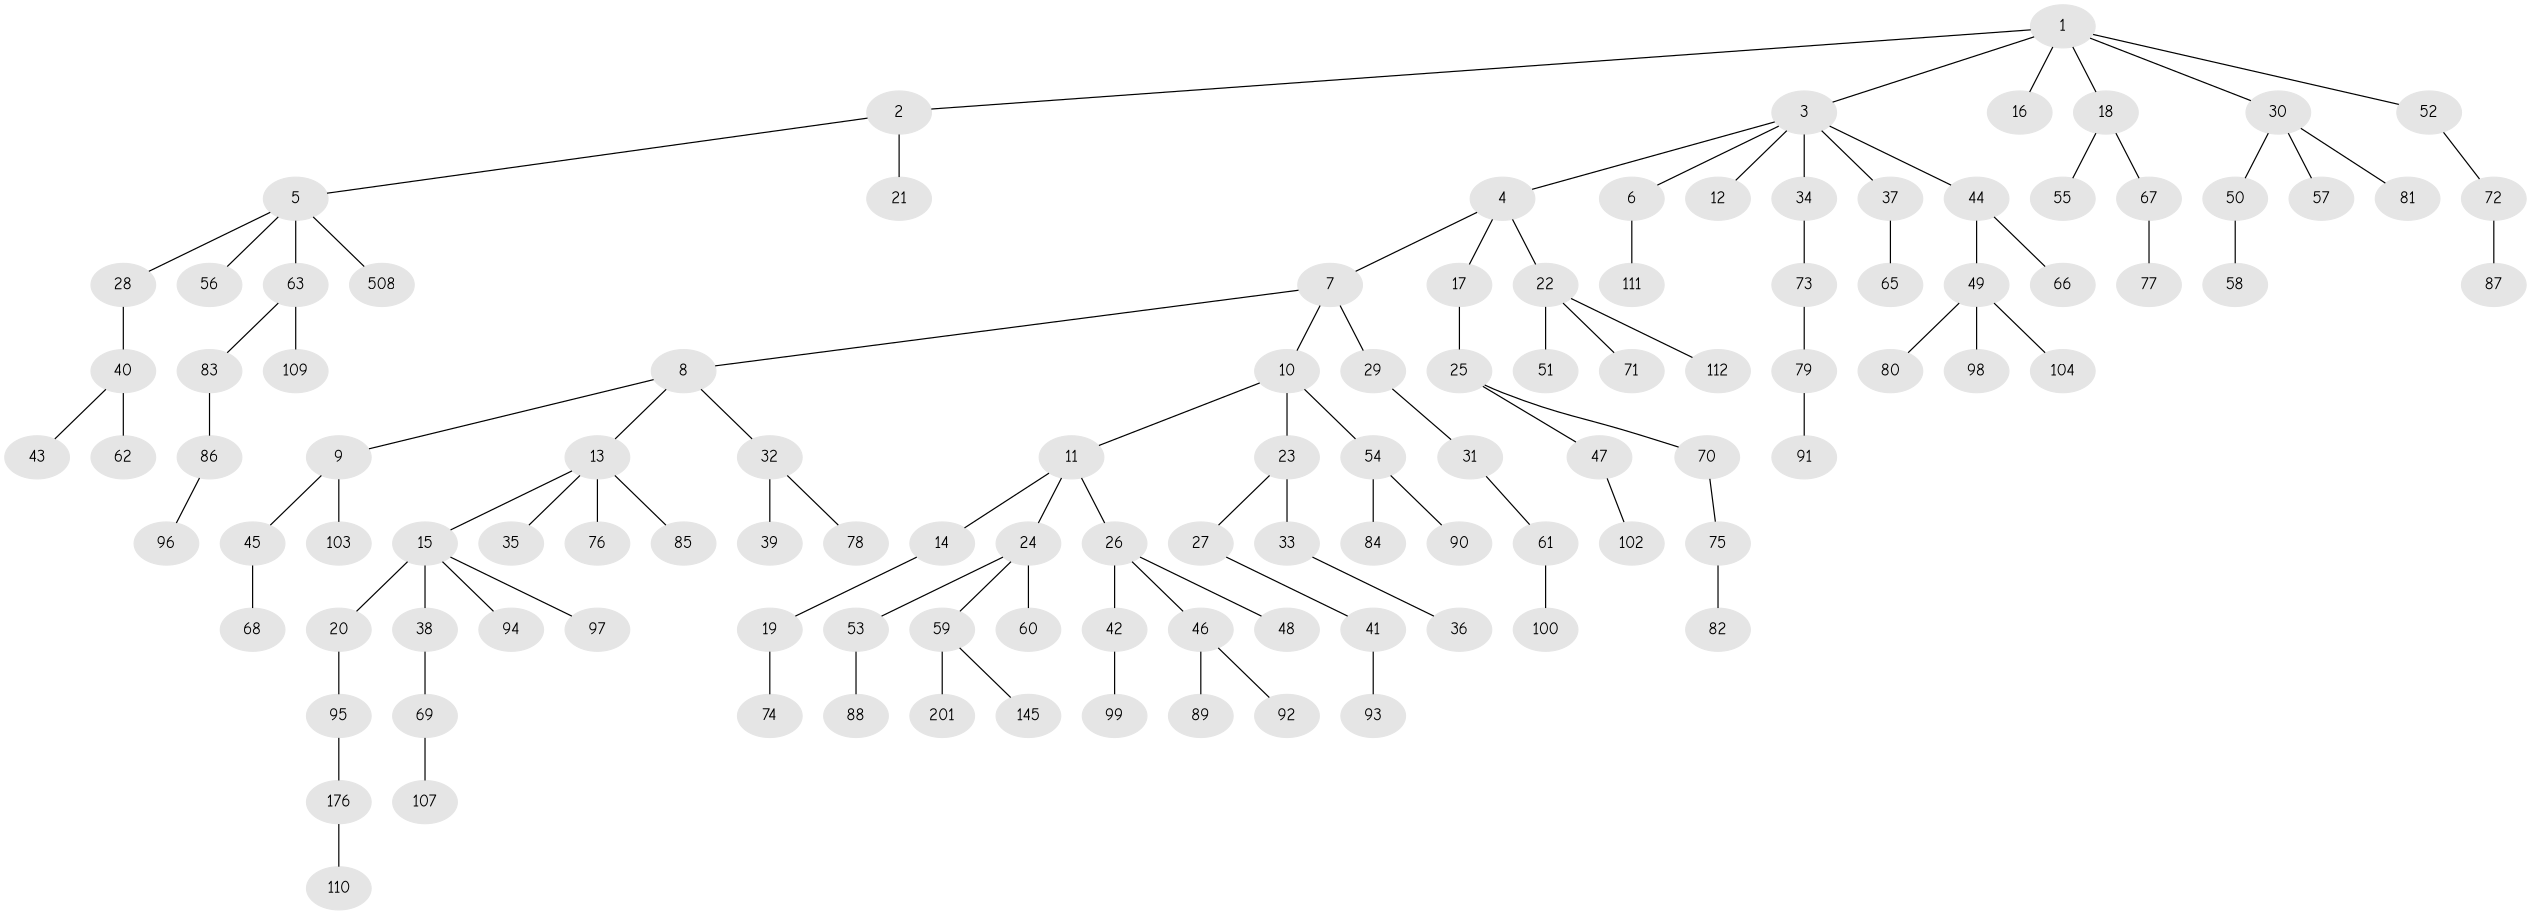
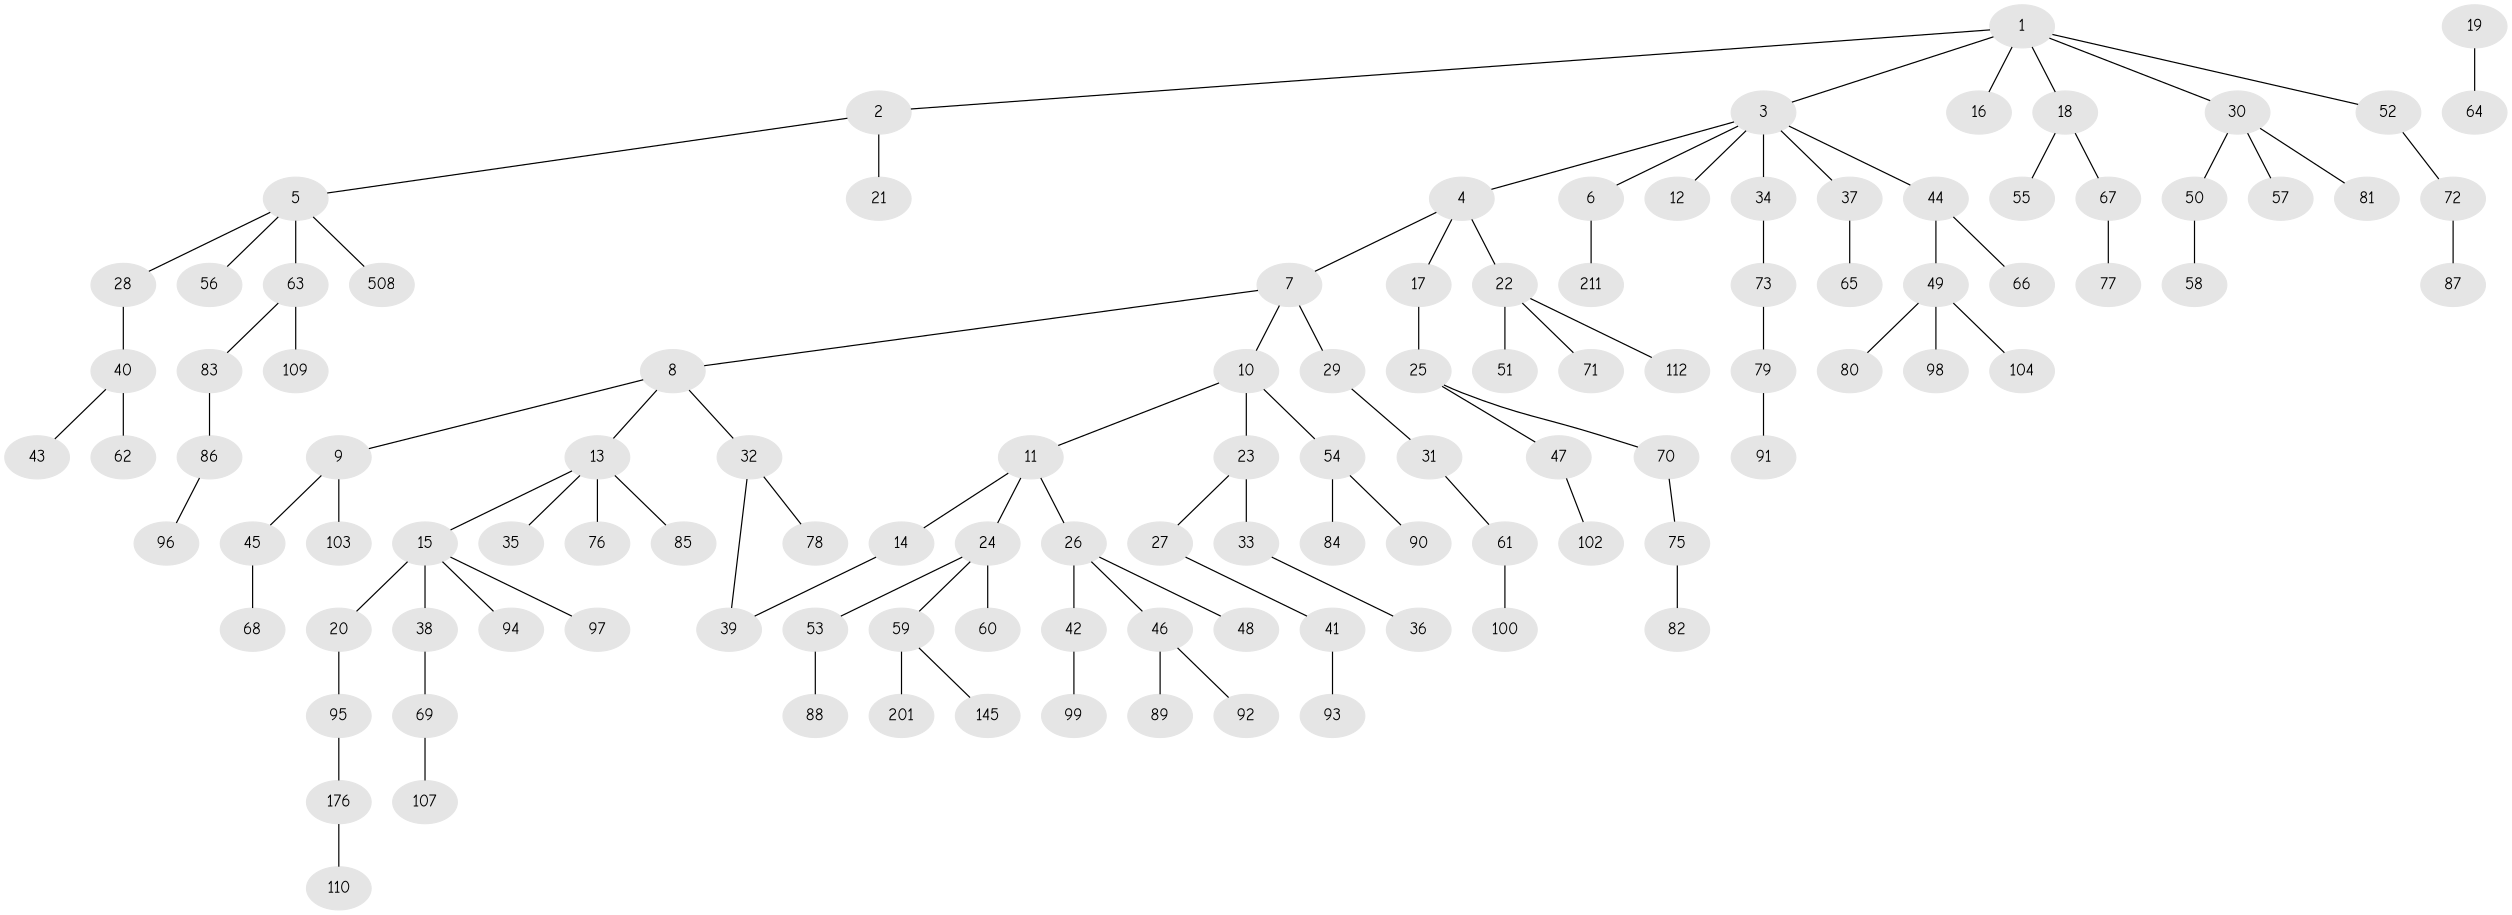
(1632, 285) -> (1591, 285)
(856, 587) -> (815, 587)
(770, 716) -> (2475, 113)
